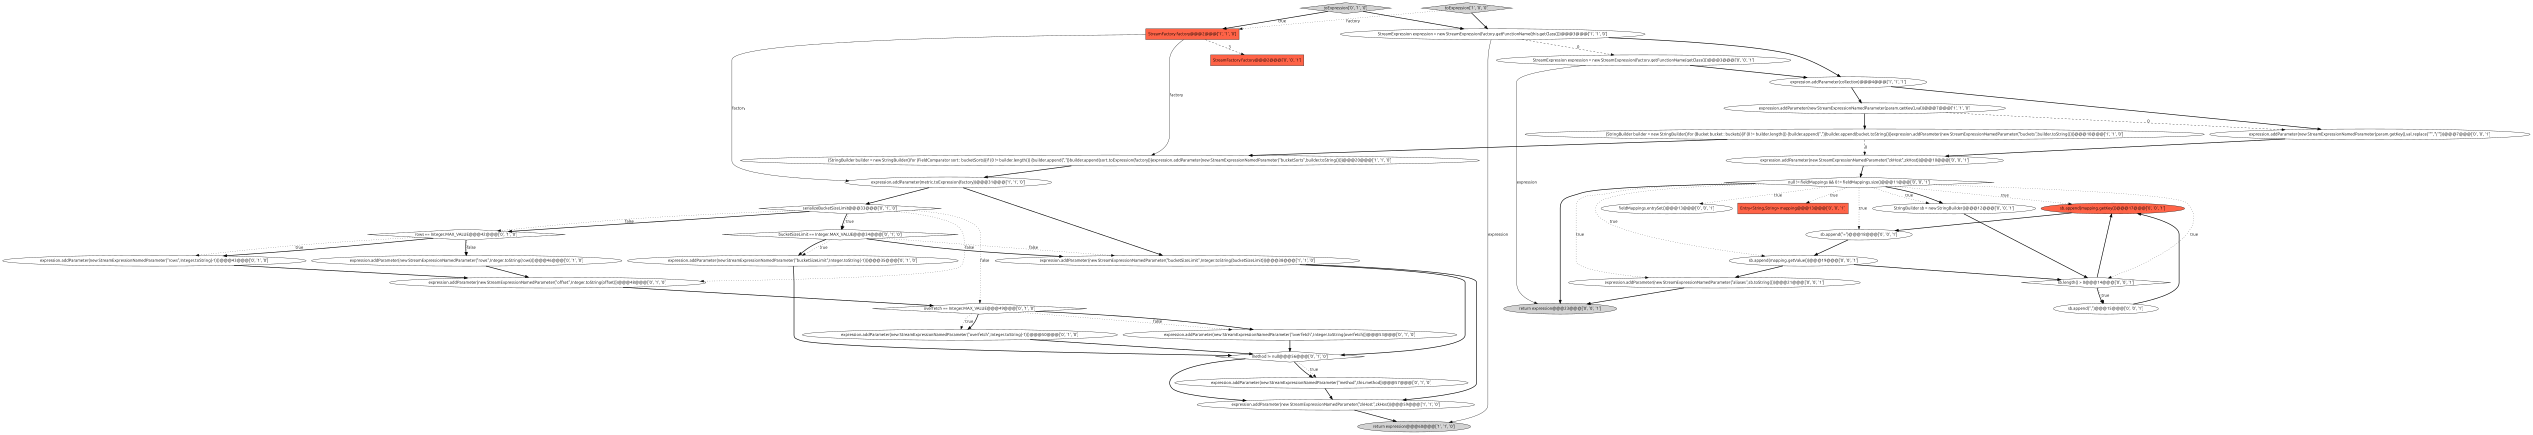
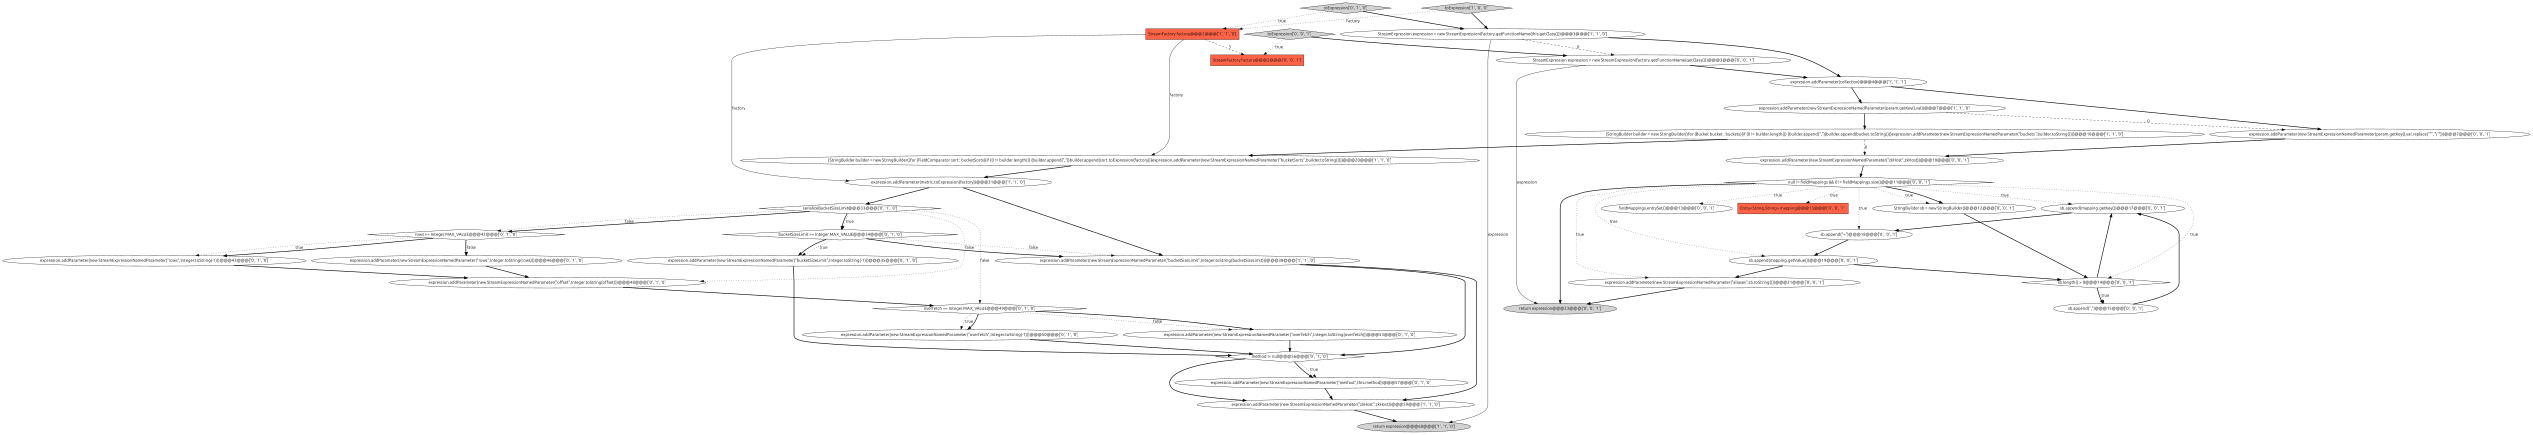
(1277, 20) -> (1277, 20)
none -> (1290, 34)
(2113, 209) -> (2113, 209)
